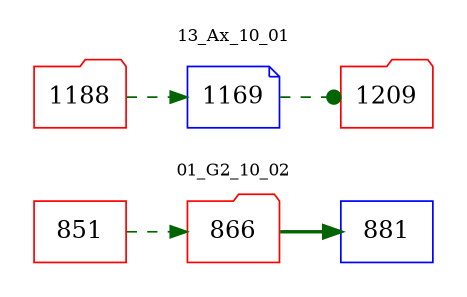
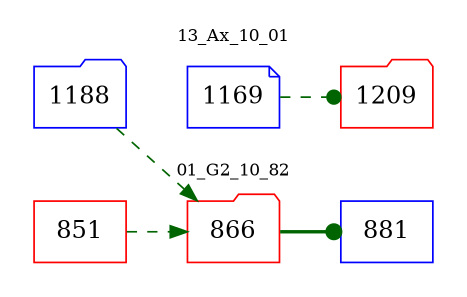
(80, 97) -> (80, 97)
(148, 97) -> (159, 166)
(233, 171) -> (233, 171)
(303, 232) -> (303, 232)
